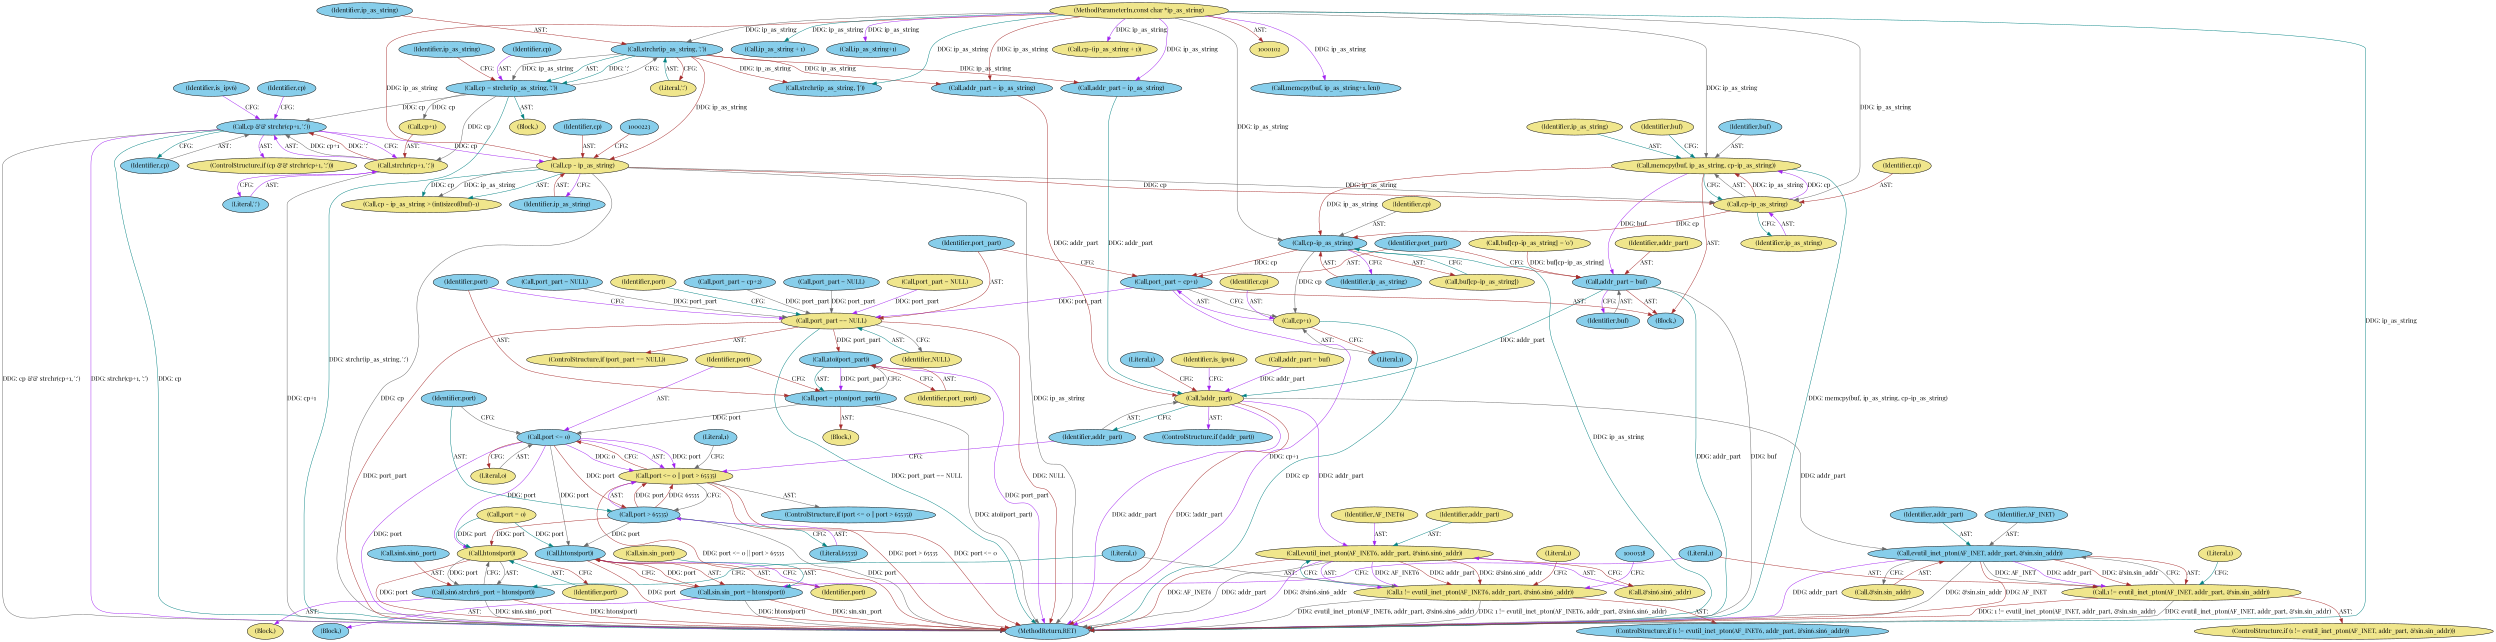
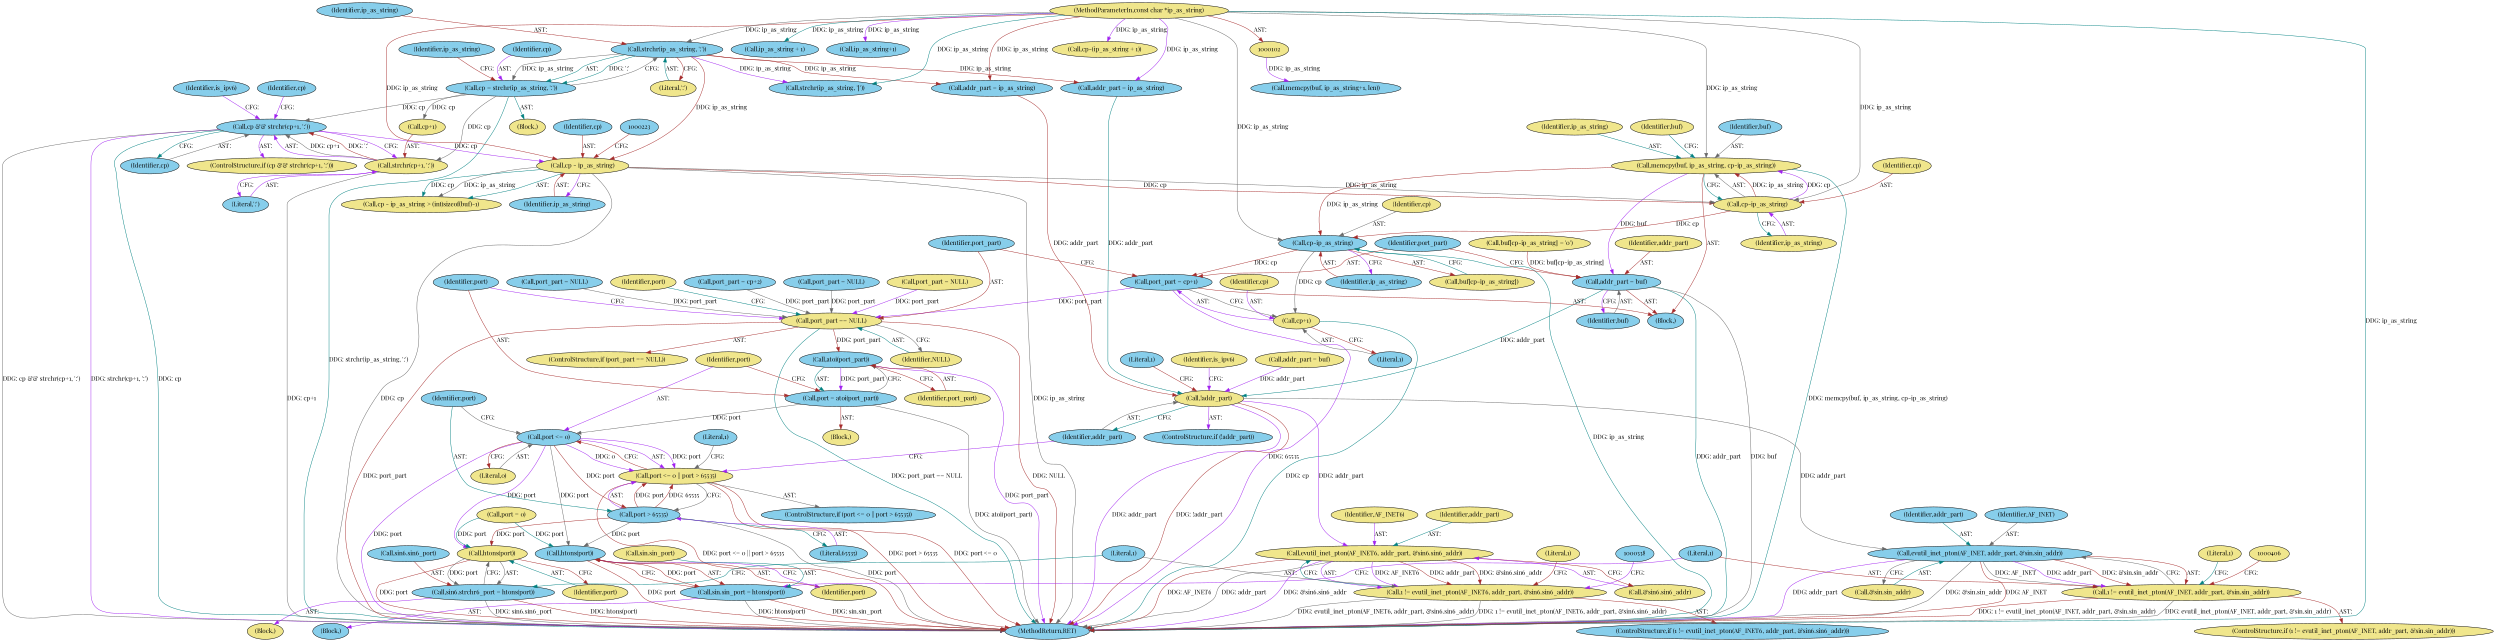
(1275, 28) -> (1270, 73)
(737, 71) -> (737, 71)
(841, 399) -> (841, 399)
(1284, 457) -> (1284, 457)
none -> (2269, 554)
(1915, 571) -> (1915, 571)
